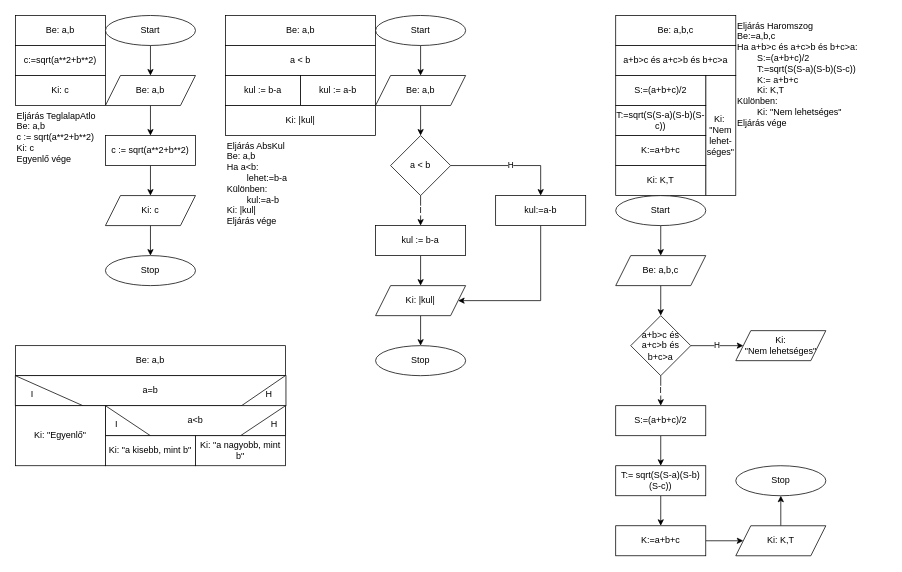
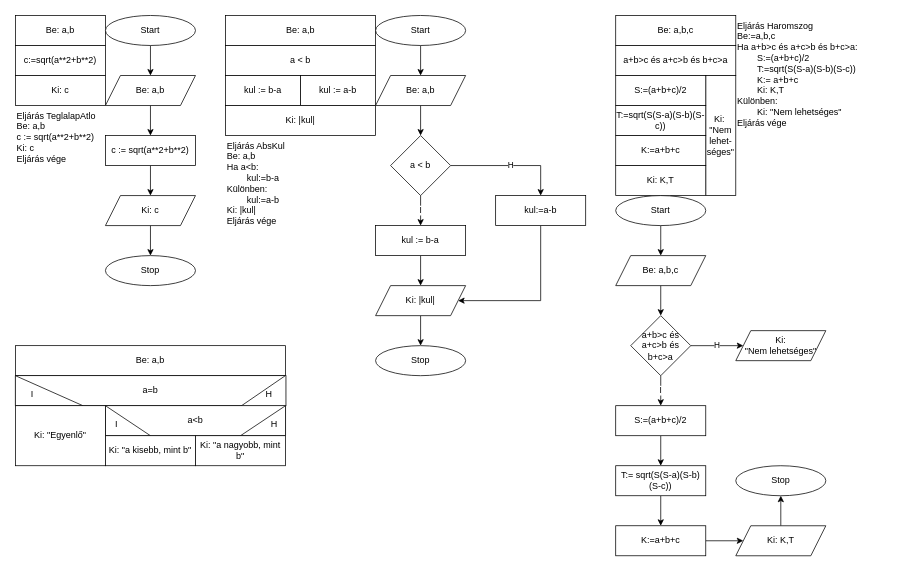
(61, 148) -> (61, 148)
(259, 184) -> (259, 184)
